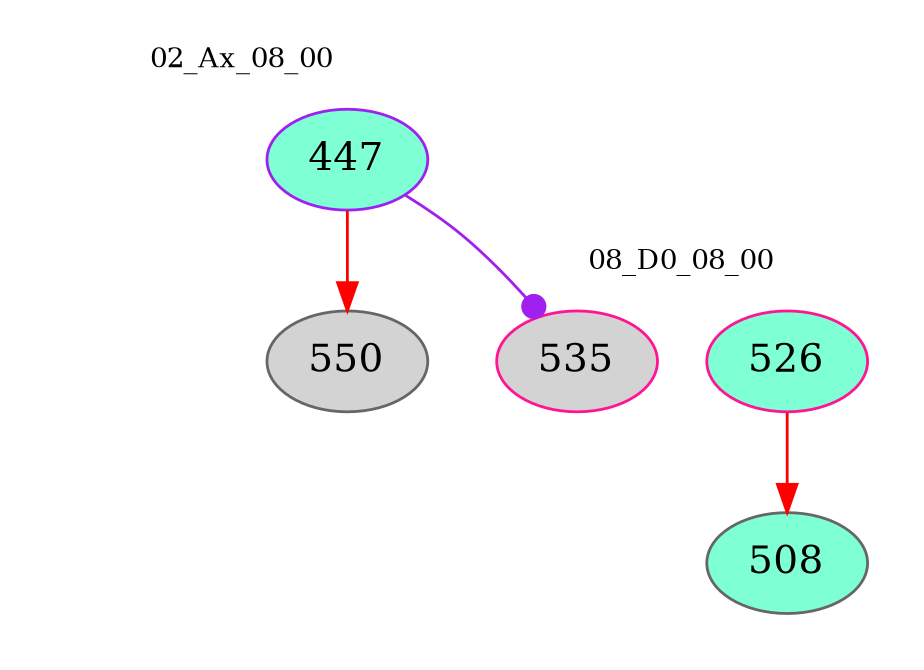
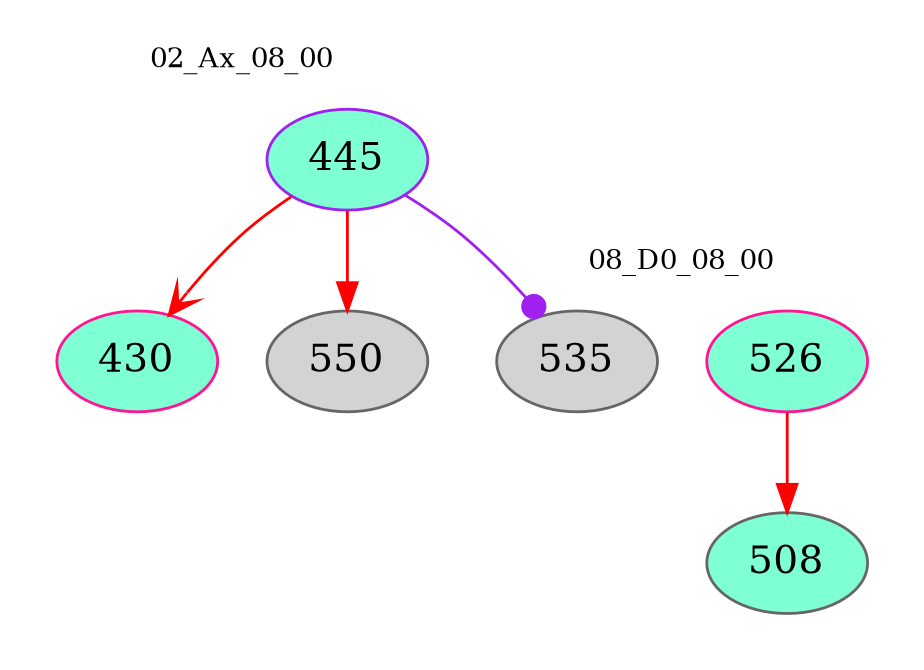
(347, 160) -> (347, 160)
none -> (137, 361)
(577, 361) -> (577, 361)
